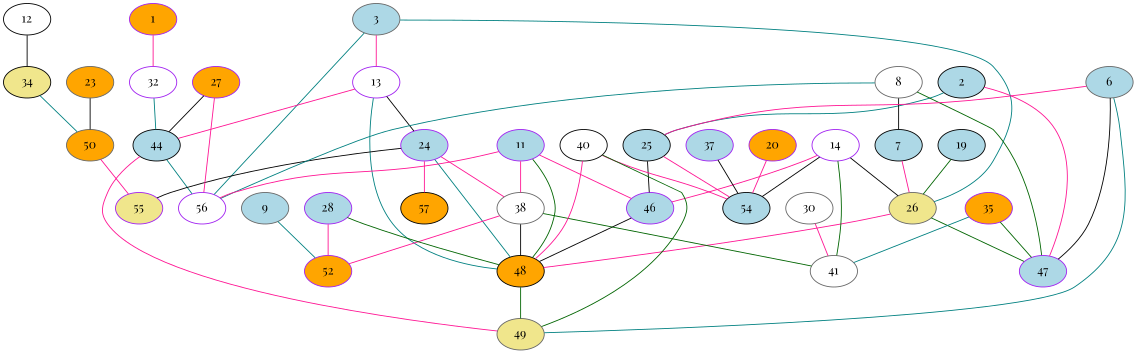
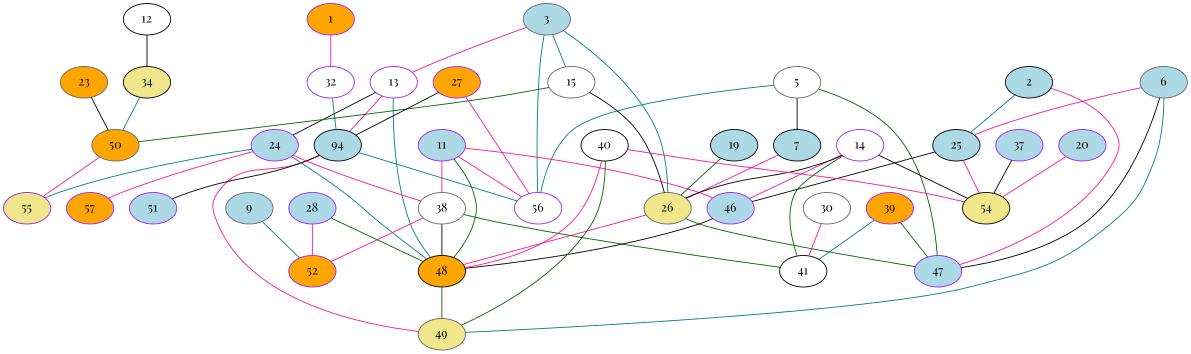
none -> (571, 82)
(899, 82) -> (797, 82)
(157, 145) -> (338, 145)
(773, 145) -> (1082, 145)
(278, 166) -> (147, 168)
none -> (153, 208)
(424, 208) -> (90, 208)
(746, 208) -> (986, 208)
(989, 208) -> (890, 208)
(834, 271) -> (803, 271)
